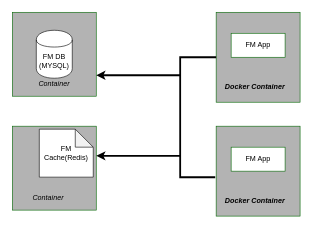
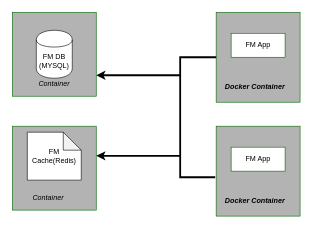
(66, 153) -> (54, 156)
